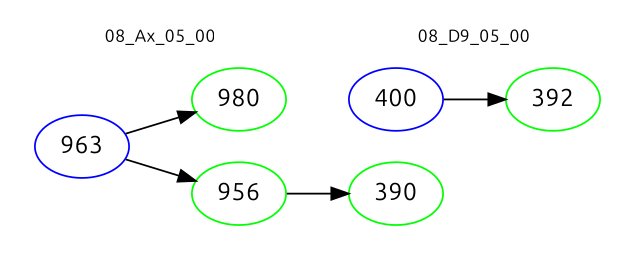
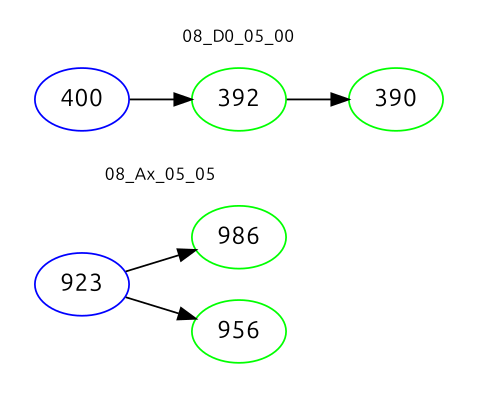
(160, 38) -> (160, 175)
(474, 38) -> (239, 38)
(239, 99) -> (239, 237)
(82, 147) -> (82, 284)
(311, 194) -> (309, 99)
